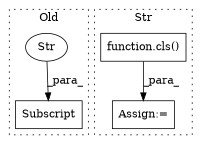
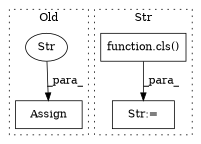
(49, 115) -> (49, 115)
(143, 115) -> (143, 115)
